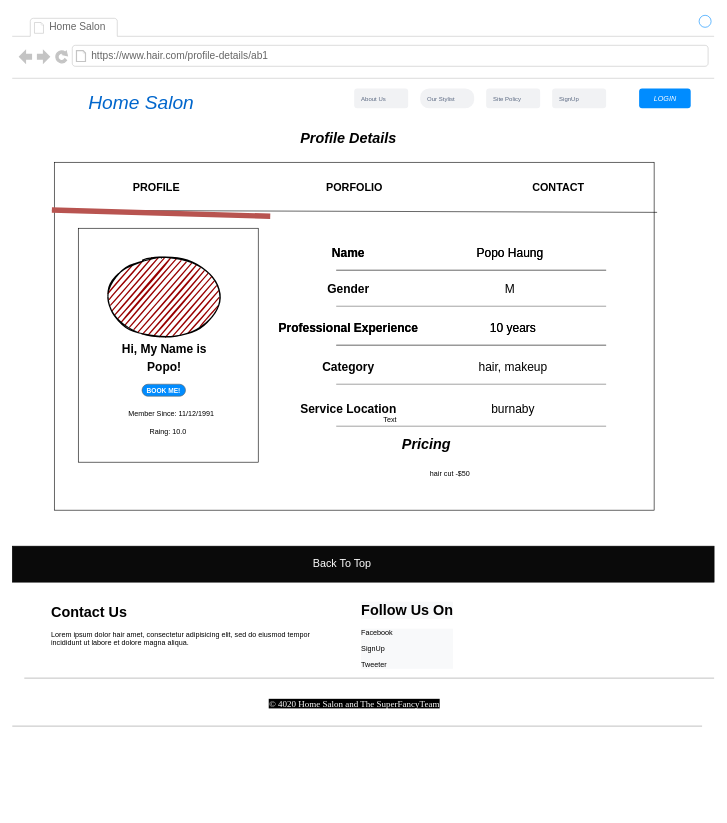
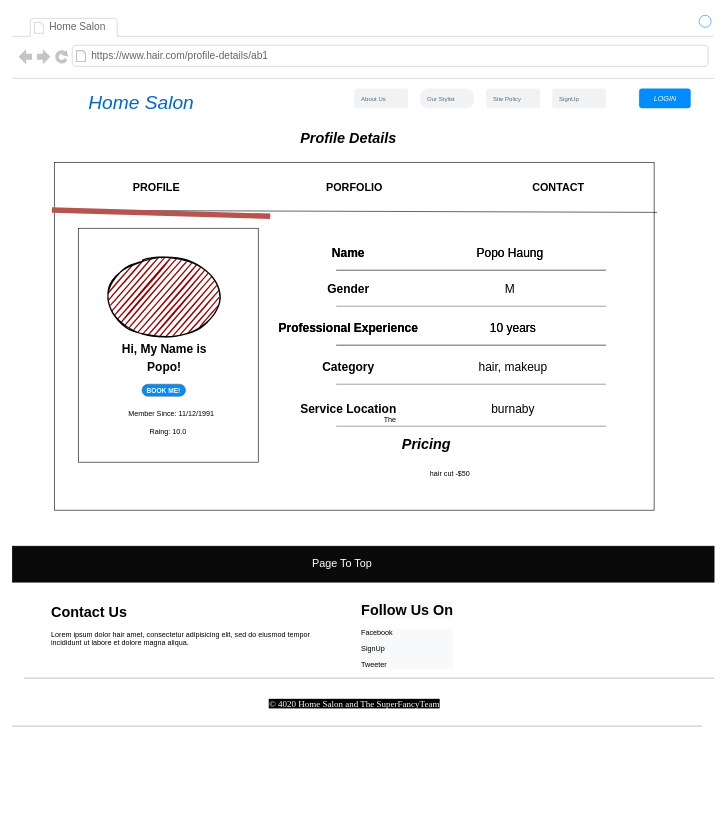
(390, 420) -> (390, 420)
(342, 564) -> (342, 564)
